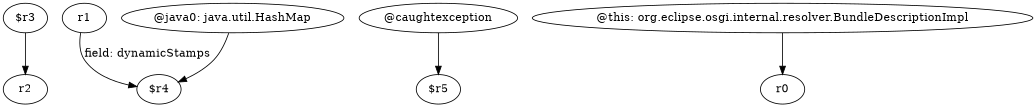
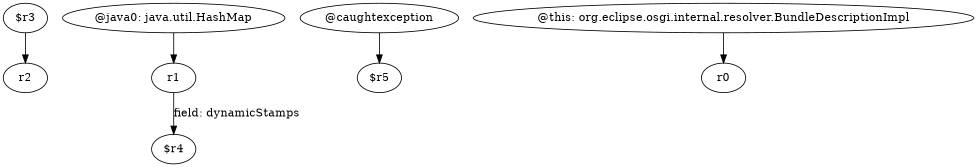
(213, 61) -> (174, 44)
